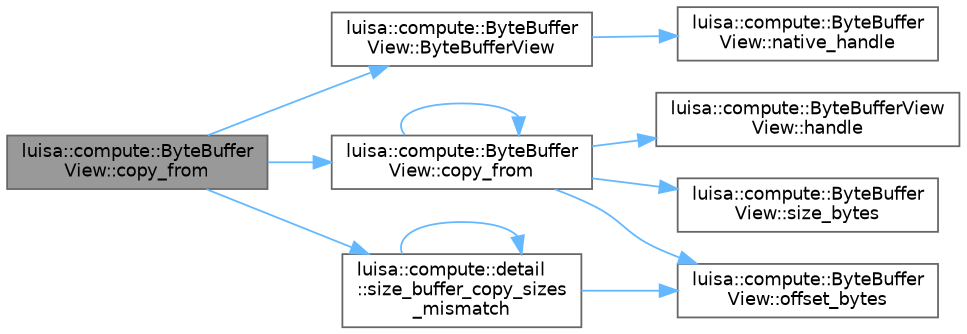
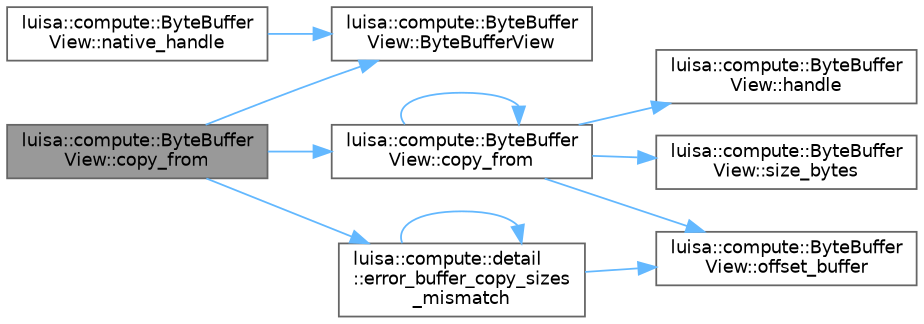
(626, 37) -> (290, 34)
(808, 119) -> (786, 77)
(462, 291) -> (462, 280)
(808, 291) -> (786, 259)
